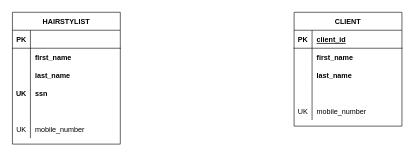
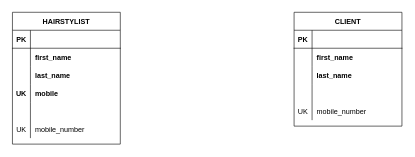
(357, 39) -> none
(41, 94) -> (45, 94)
